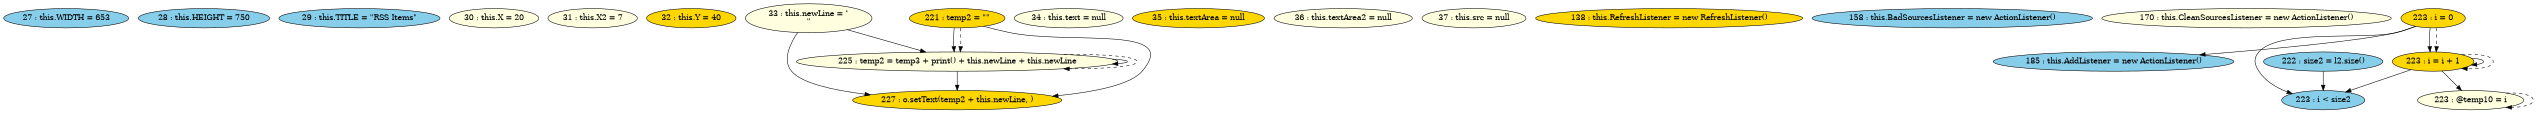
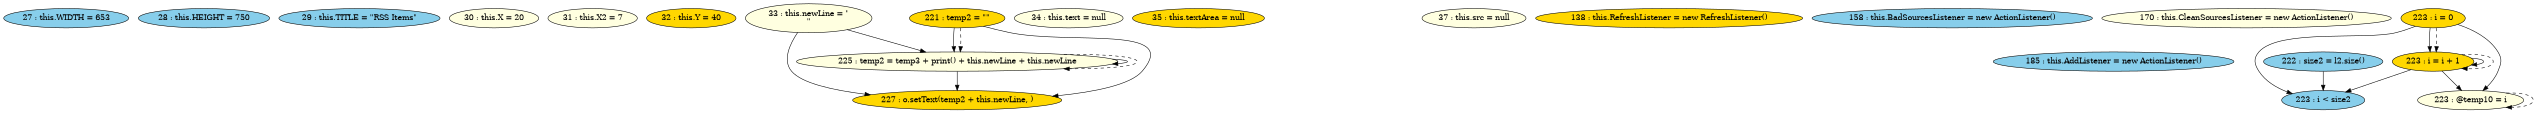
(1343, 18) -> none
(2311, 45) -> (2495, 48)
